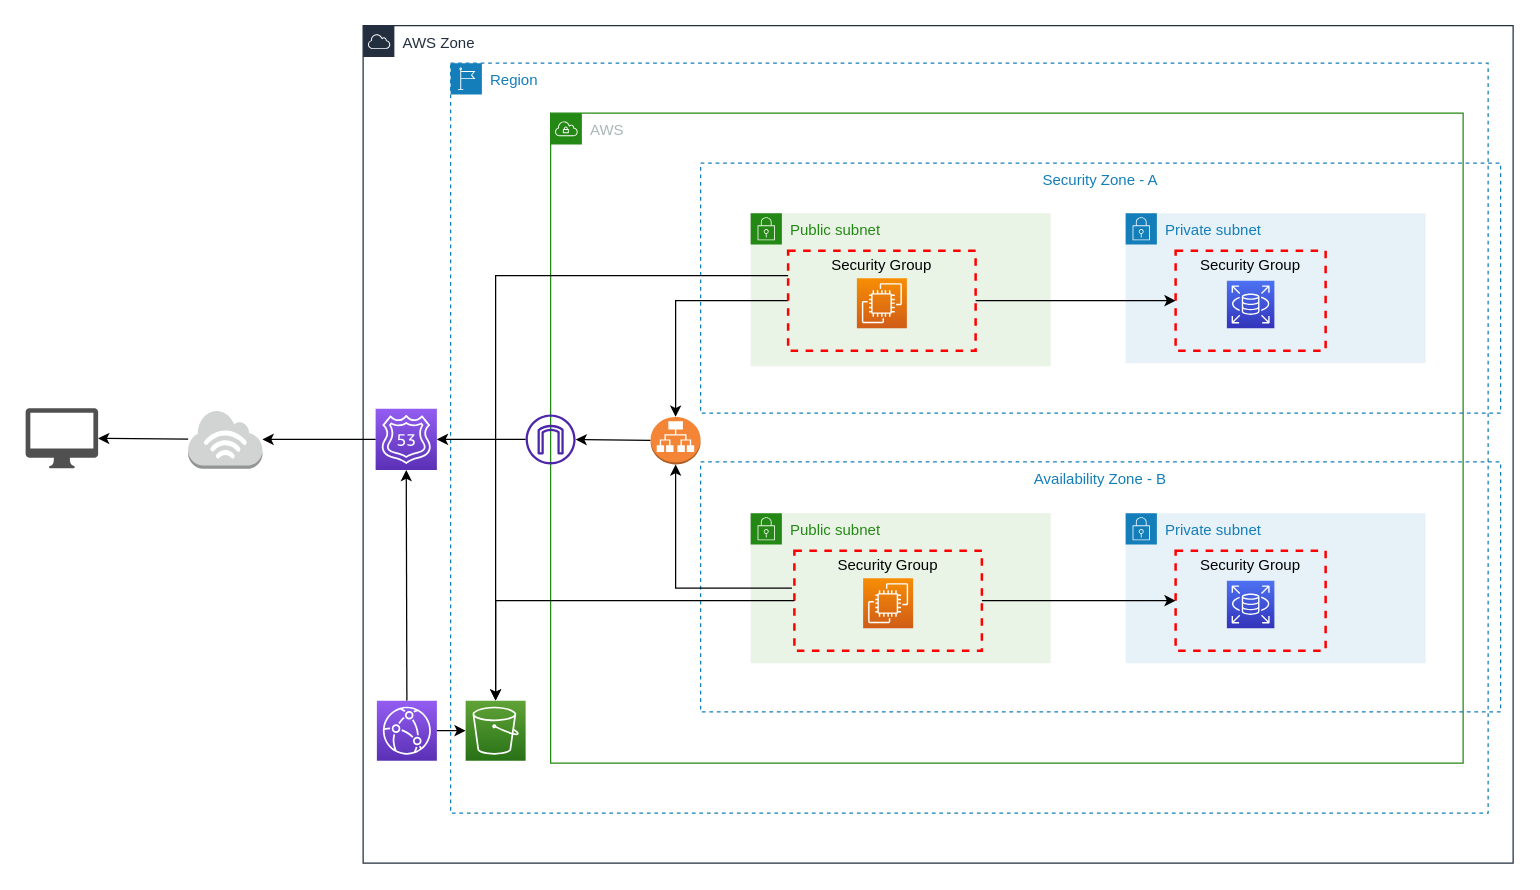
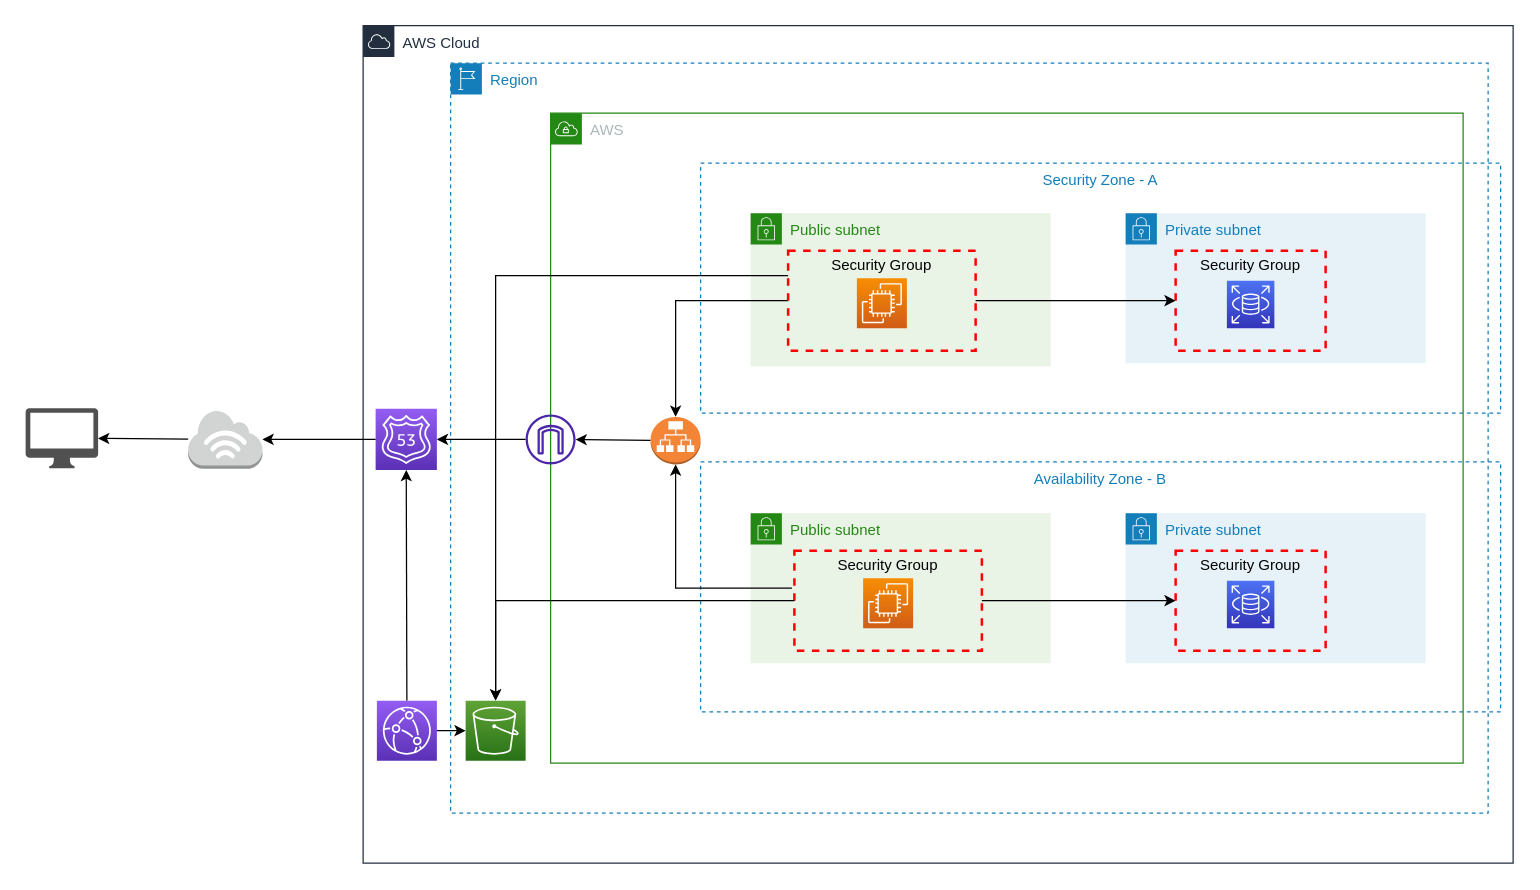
(435, 43) -> (437, 43)
